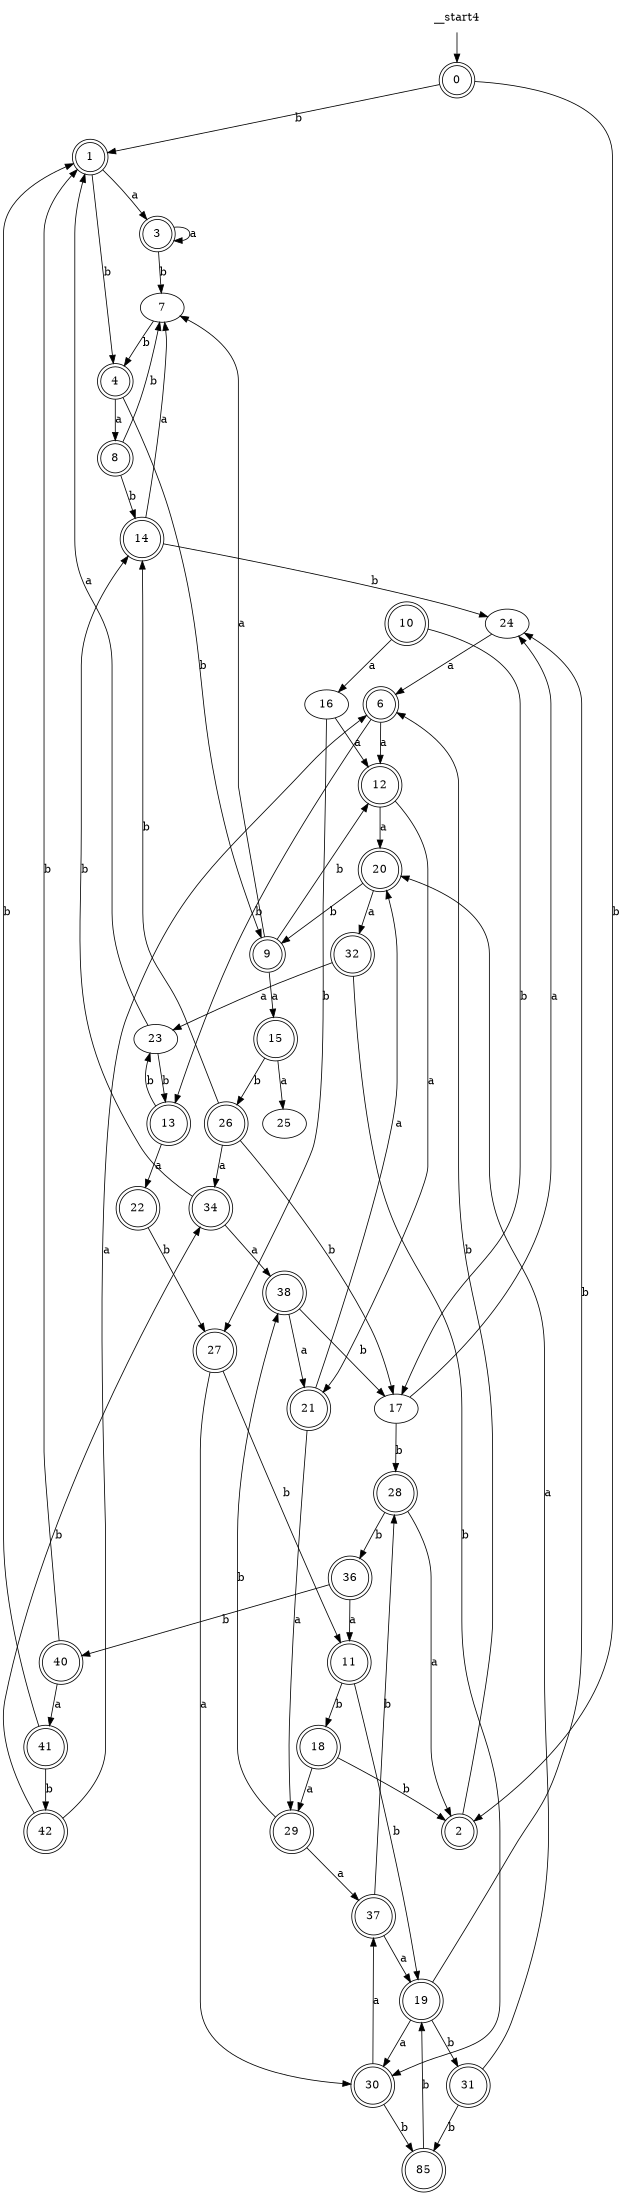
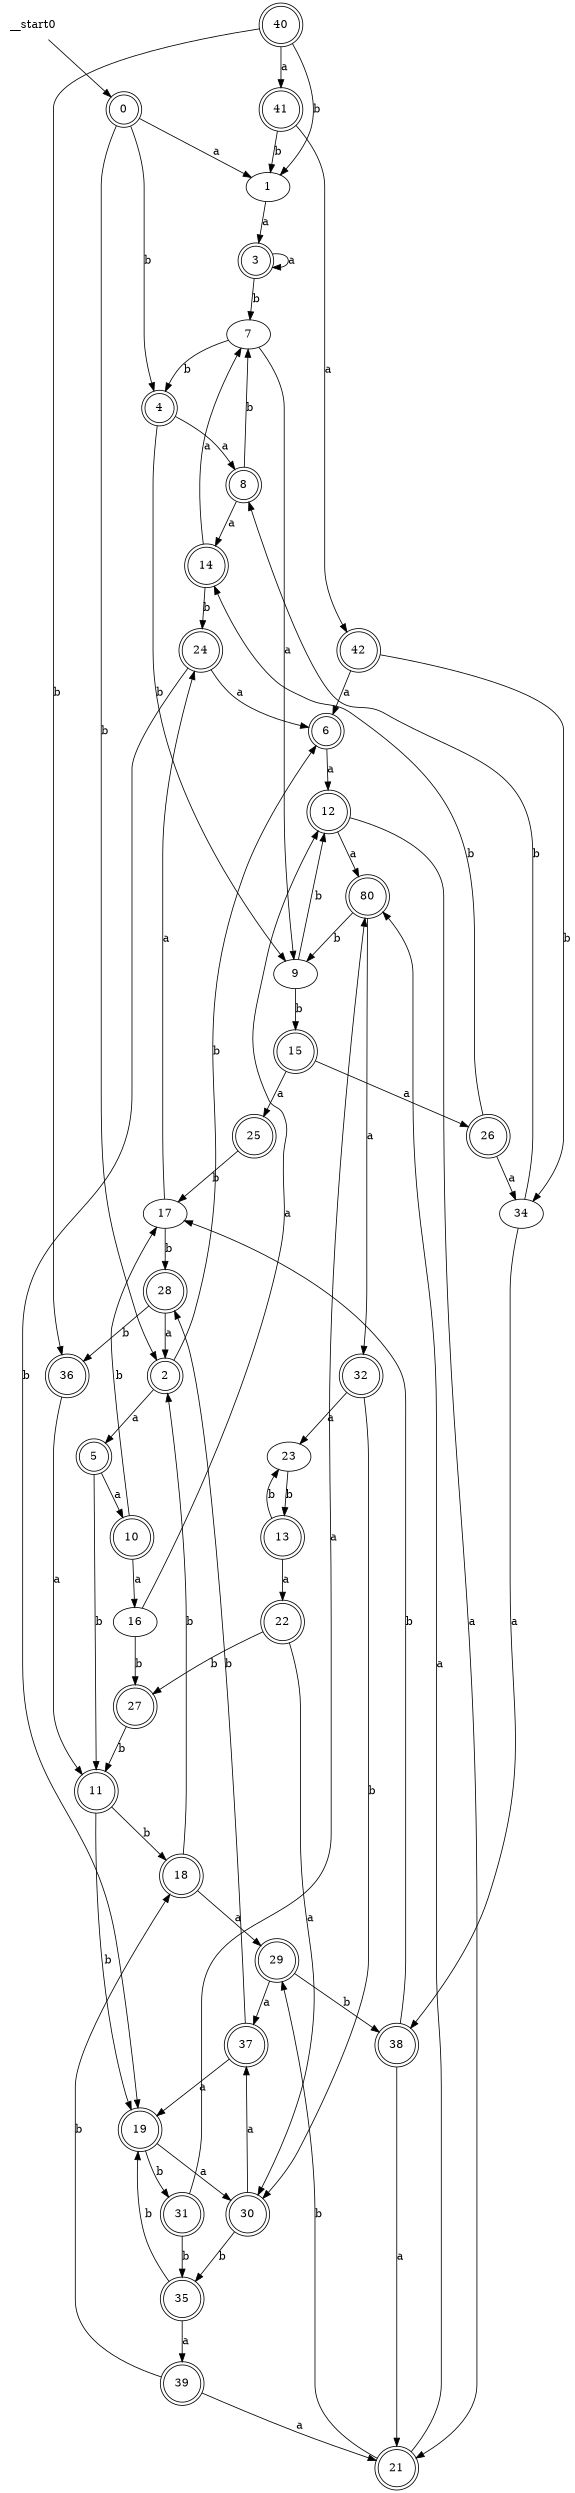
(457, 18) -> (33, 25)
(299, 119) -> (217, 152)
(90, 157) -> (268, 187)
(102, 265) -> (144, 254)
(133, 497) -> (232, 523)
(238, 618) -> (284, 646)
(507, 624) -> (201, 650)
(105, 625) -> none
(380, 870) -> (368, 897)
(265, 890) -> none
(81, 892) -> (514, 791)
(268, 954) -> (296, 974)
(275, 997) -> (300, 1009)
(258, 1081) -> (407, 1094)
(285, 1124) -> (254, 1136)
(211, 1208) -> (521, 1214)
(328, 1256) -> (210, 1175)
(582, 1318) -> (23, 1371)
none -> (94, 1457)
(209, 1619) -> (53, 614)
(298, 1620) -> (319, 2214)
(200, 1776) -> (307, 1919)
(50, 1789) -> (328, 370)
(424, 2170) -> (182, 2299)
none -> (182, 2384)
